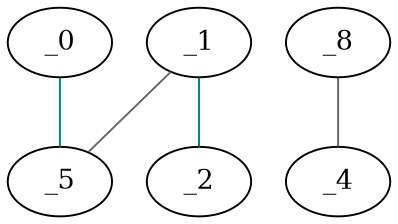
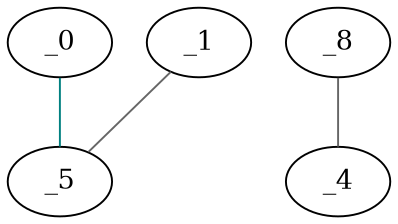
(199, 182) -> none
